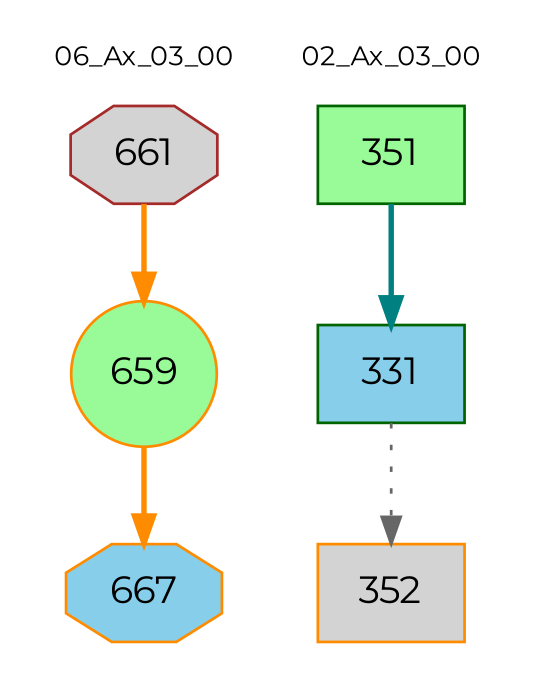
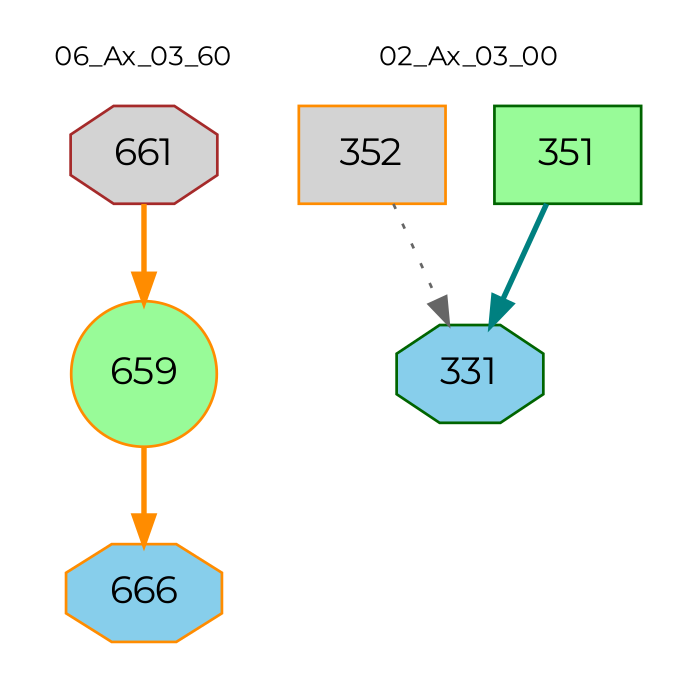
(145, 58) -> (144, 58)
(391, 374) -> (470, 374)
(391, 470) -> (415, 252)
(144, 593) -> (144, 593)
